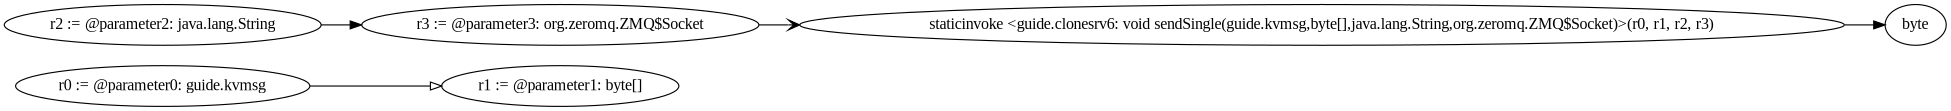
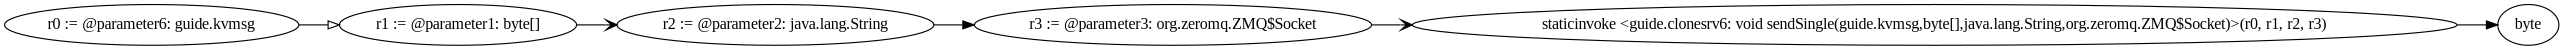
none -> (591, 25)
(163, 86) -> (152, 25)
